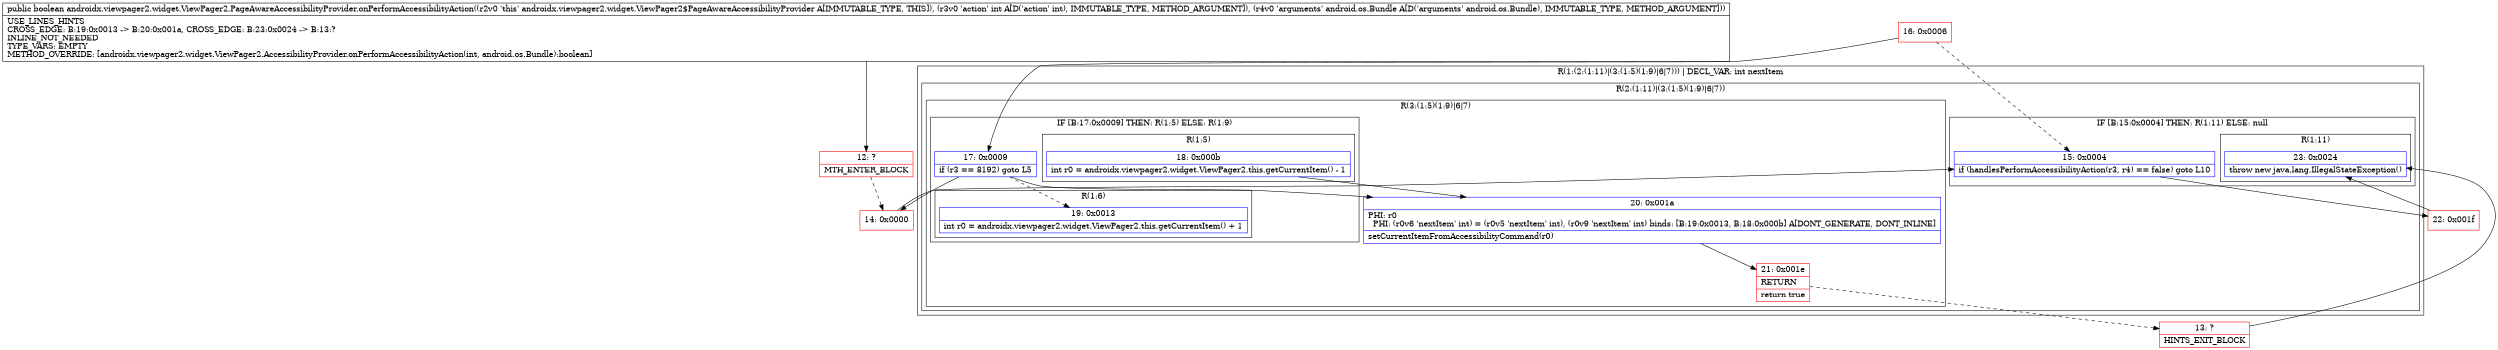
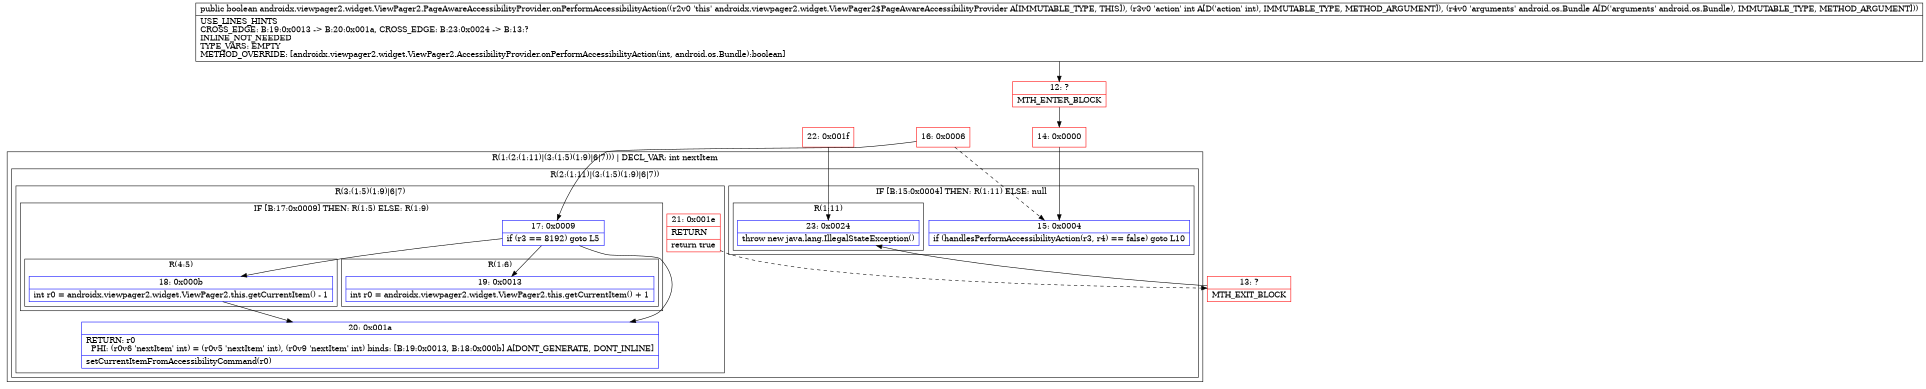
(1198, 141) -> (181, 265)
(940, 187) -> (374, 254)
(876, 191) -> (1059, 114)
(1043, 194) -> (532, 256)
(2291, 197) -> none
(1384, 216) -> (112, 341)
(1726, 255) -> none
(2204, 341) -> (1249, 295)
